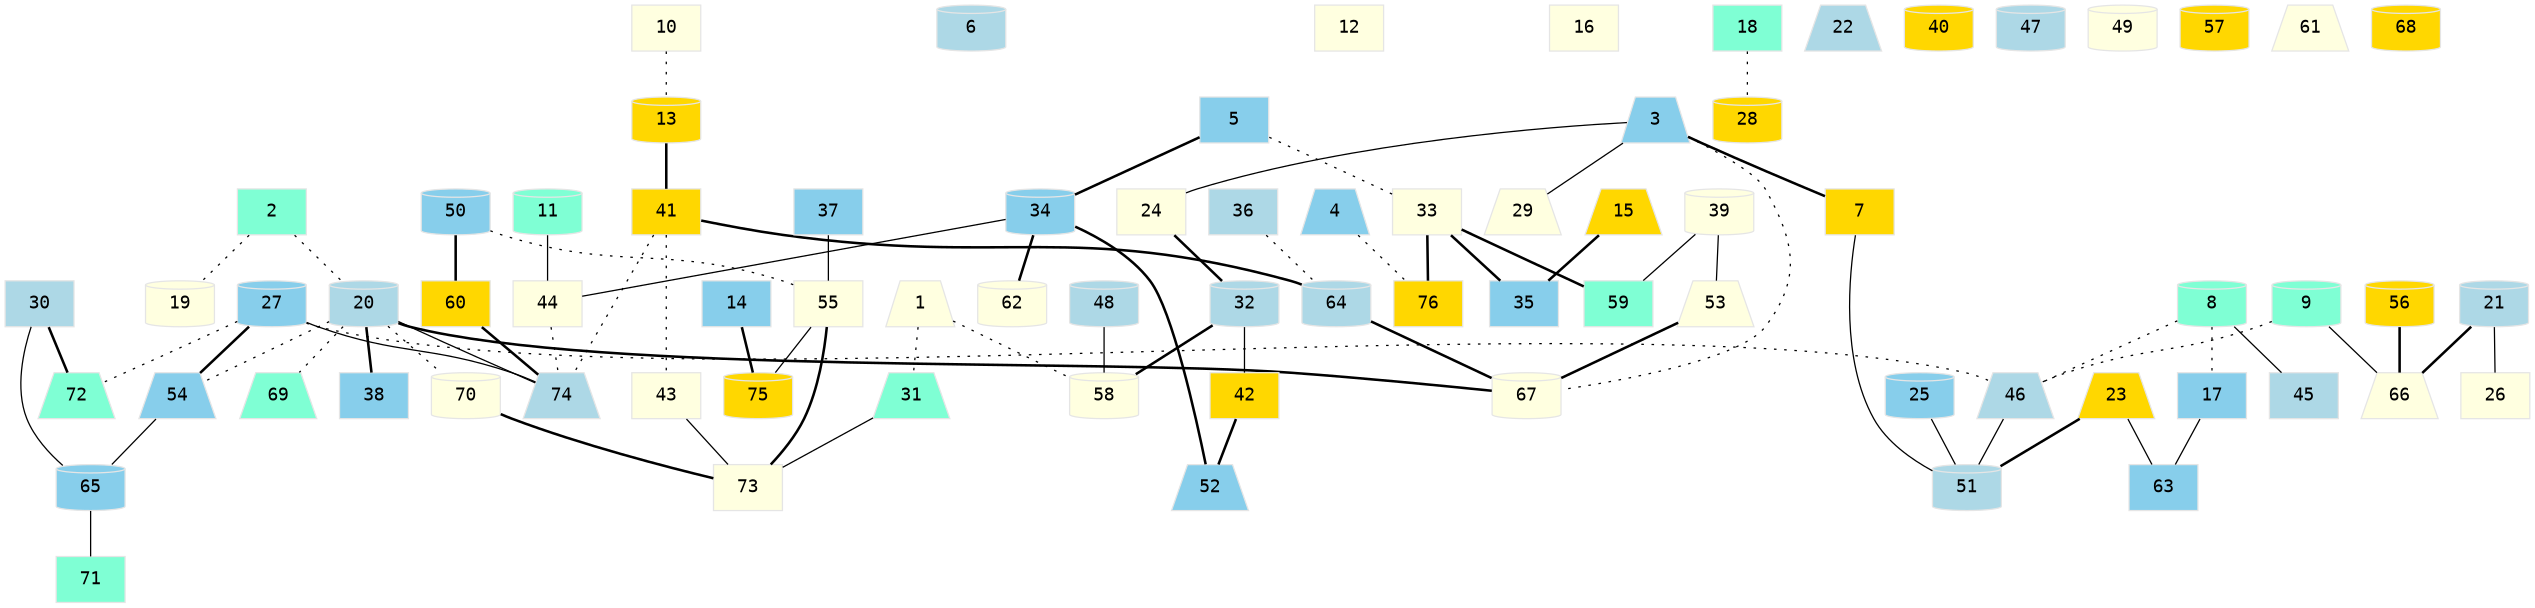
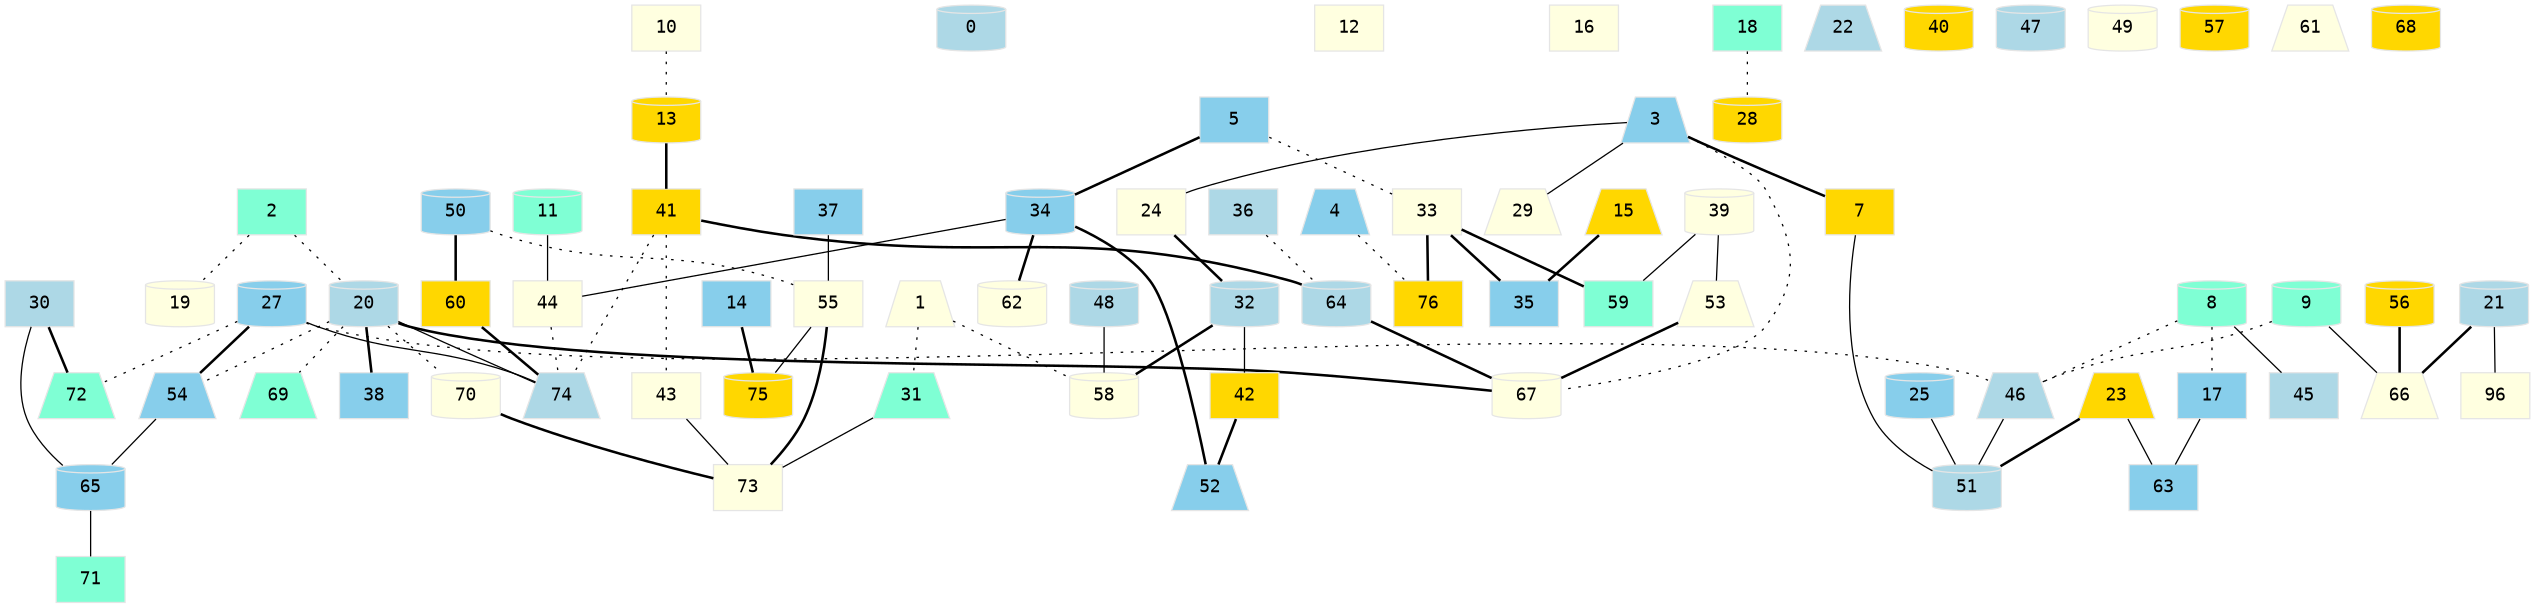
(971, 28) -> (971, 28)
(2495, 396) -> (2495, 396)
